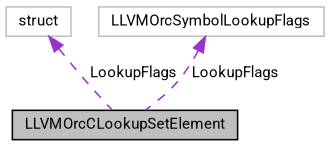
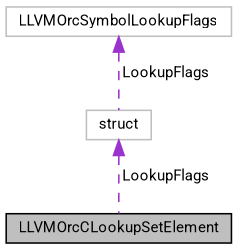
(176, 84) -> (119, 81)
